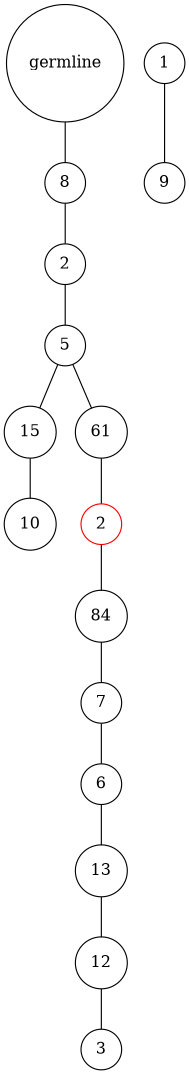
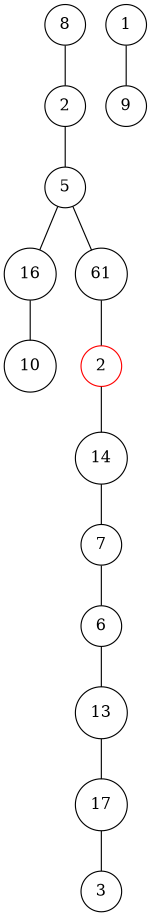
(65, 63) -> none
(30, 432) -> (30, 274)
(101, 616) -> (101, 458)
(101, 963) -> (101, 805)
